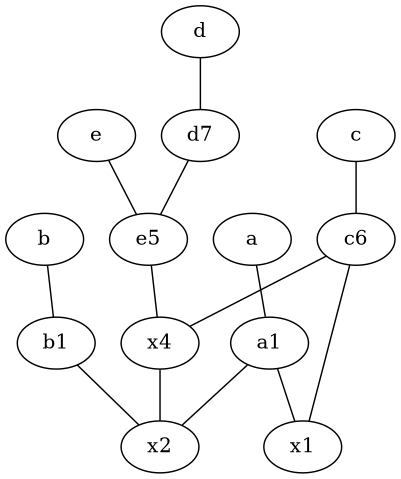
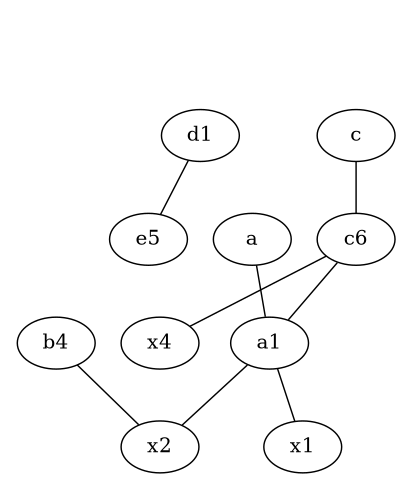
(200, 32) -> none
(97, 136) -> none
(200, 136) -> (200, 136)
(45, 239) -> none
(154, 291) -> none
(56, 343) -> (56, 343)
(329, 343) -> (313, 291)
(160, 395) -> none
